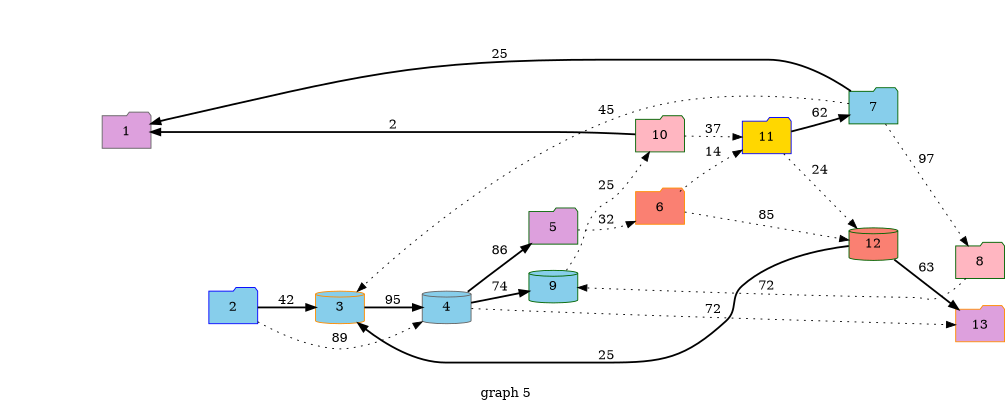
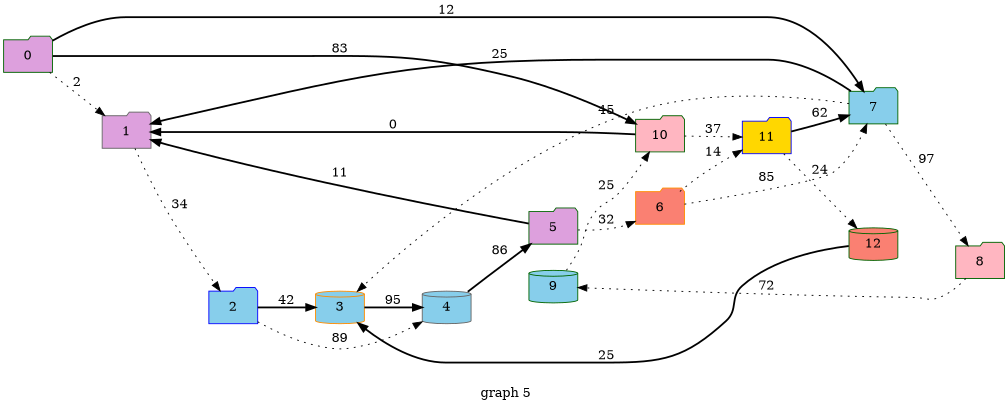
none -> (28, 56)
(393, 125) -> (393, 125)
none -> (344, 187)
none -> (171, 218)
(762, 225) -> (784, 186)
(495, 298) -> none
(980, 325) -> none
